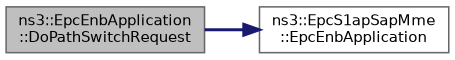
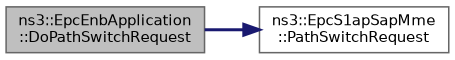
(354, 30) -> (354, 30)
